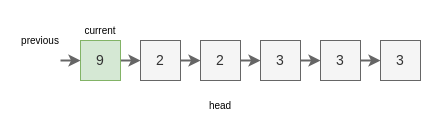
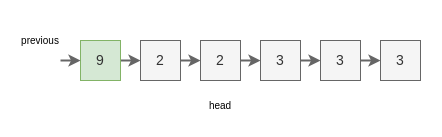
(101, 31) -> none
